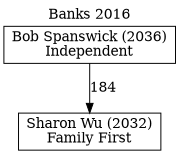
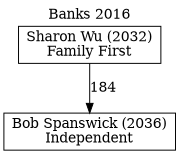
(90, 83) -> (90, 83)
